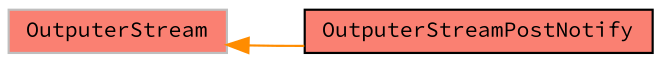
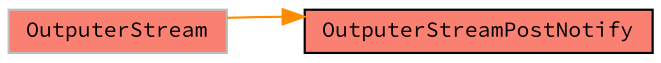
(276, 46) -> (255, 17)
